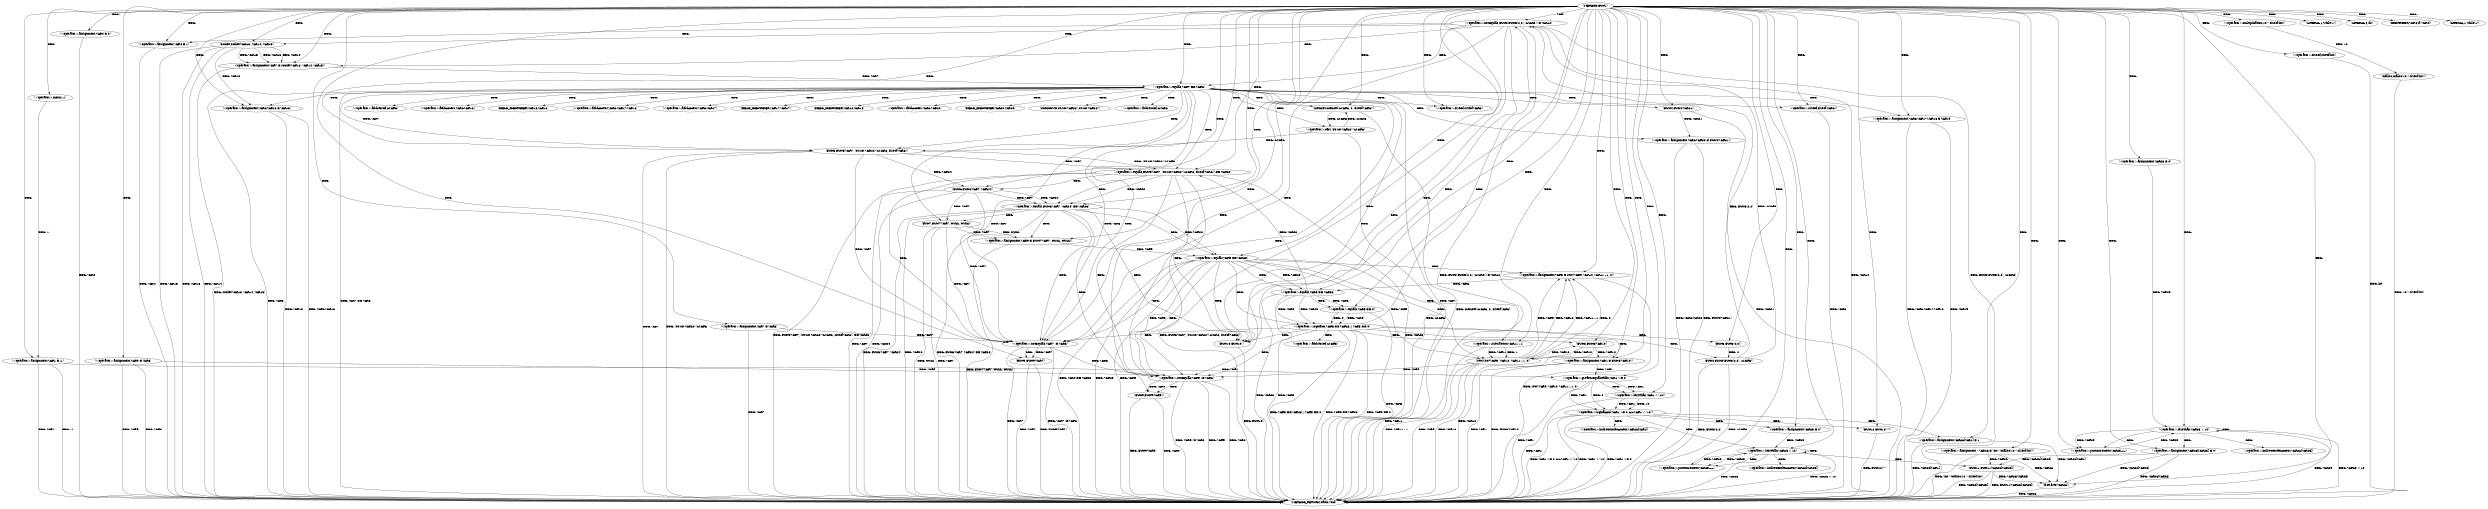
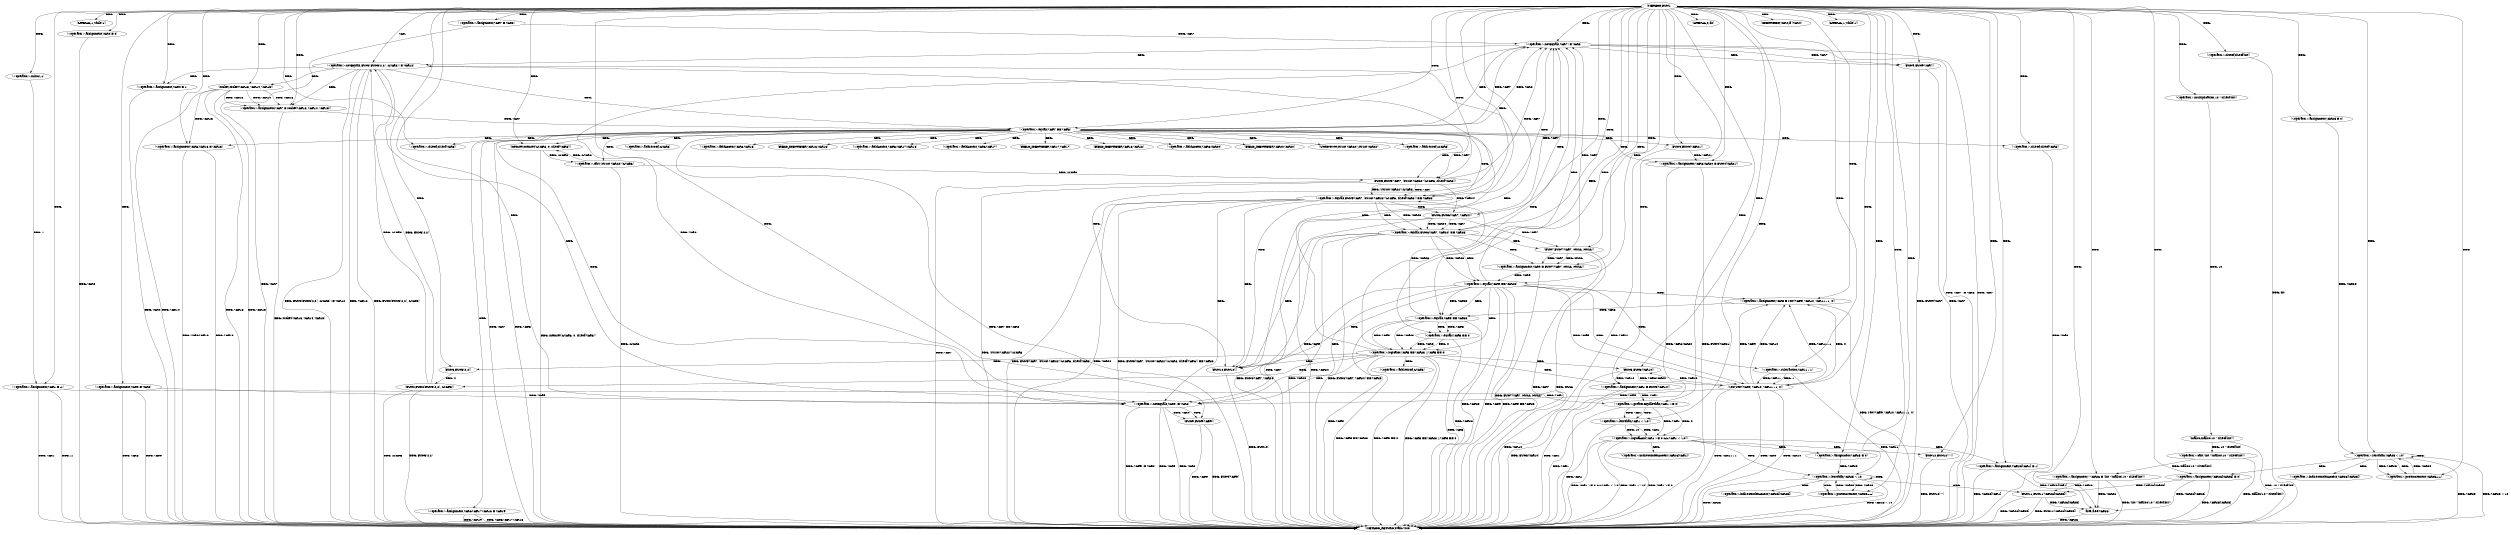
(1865, 13) -> (1725, 67)
(1290, 175) -> (972, 55)
(1078, 294) -> none
(1583, 353) -> (1653, 379)
none -> (2212, 456)
